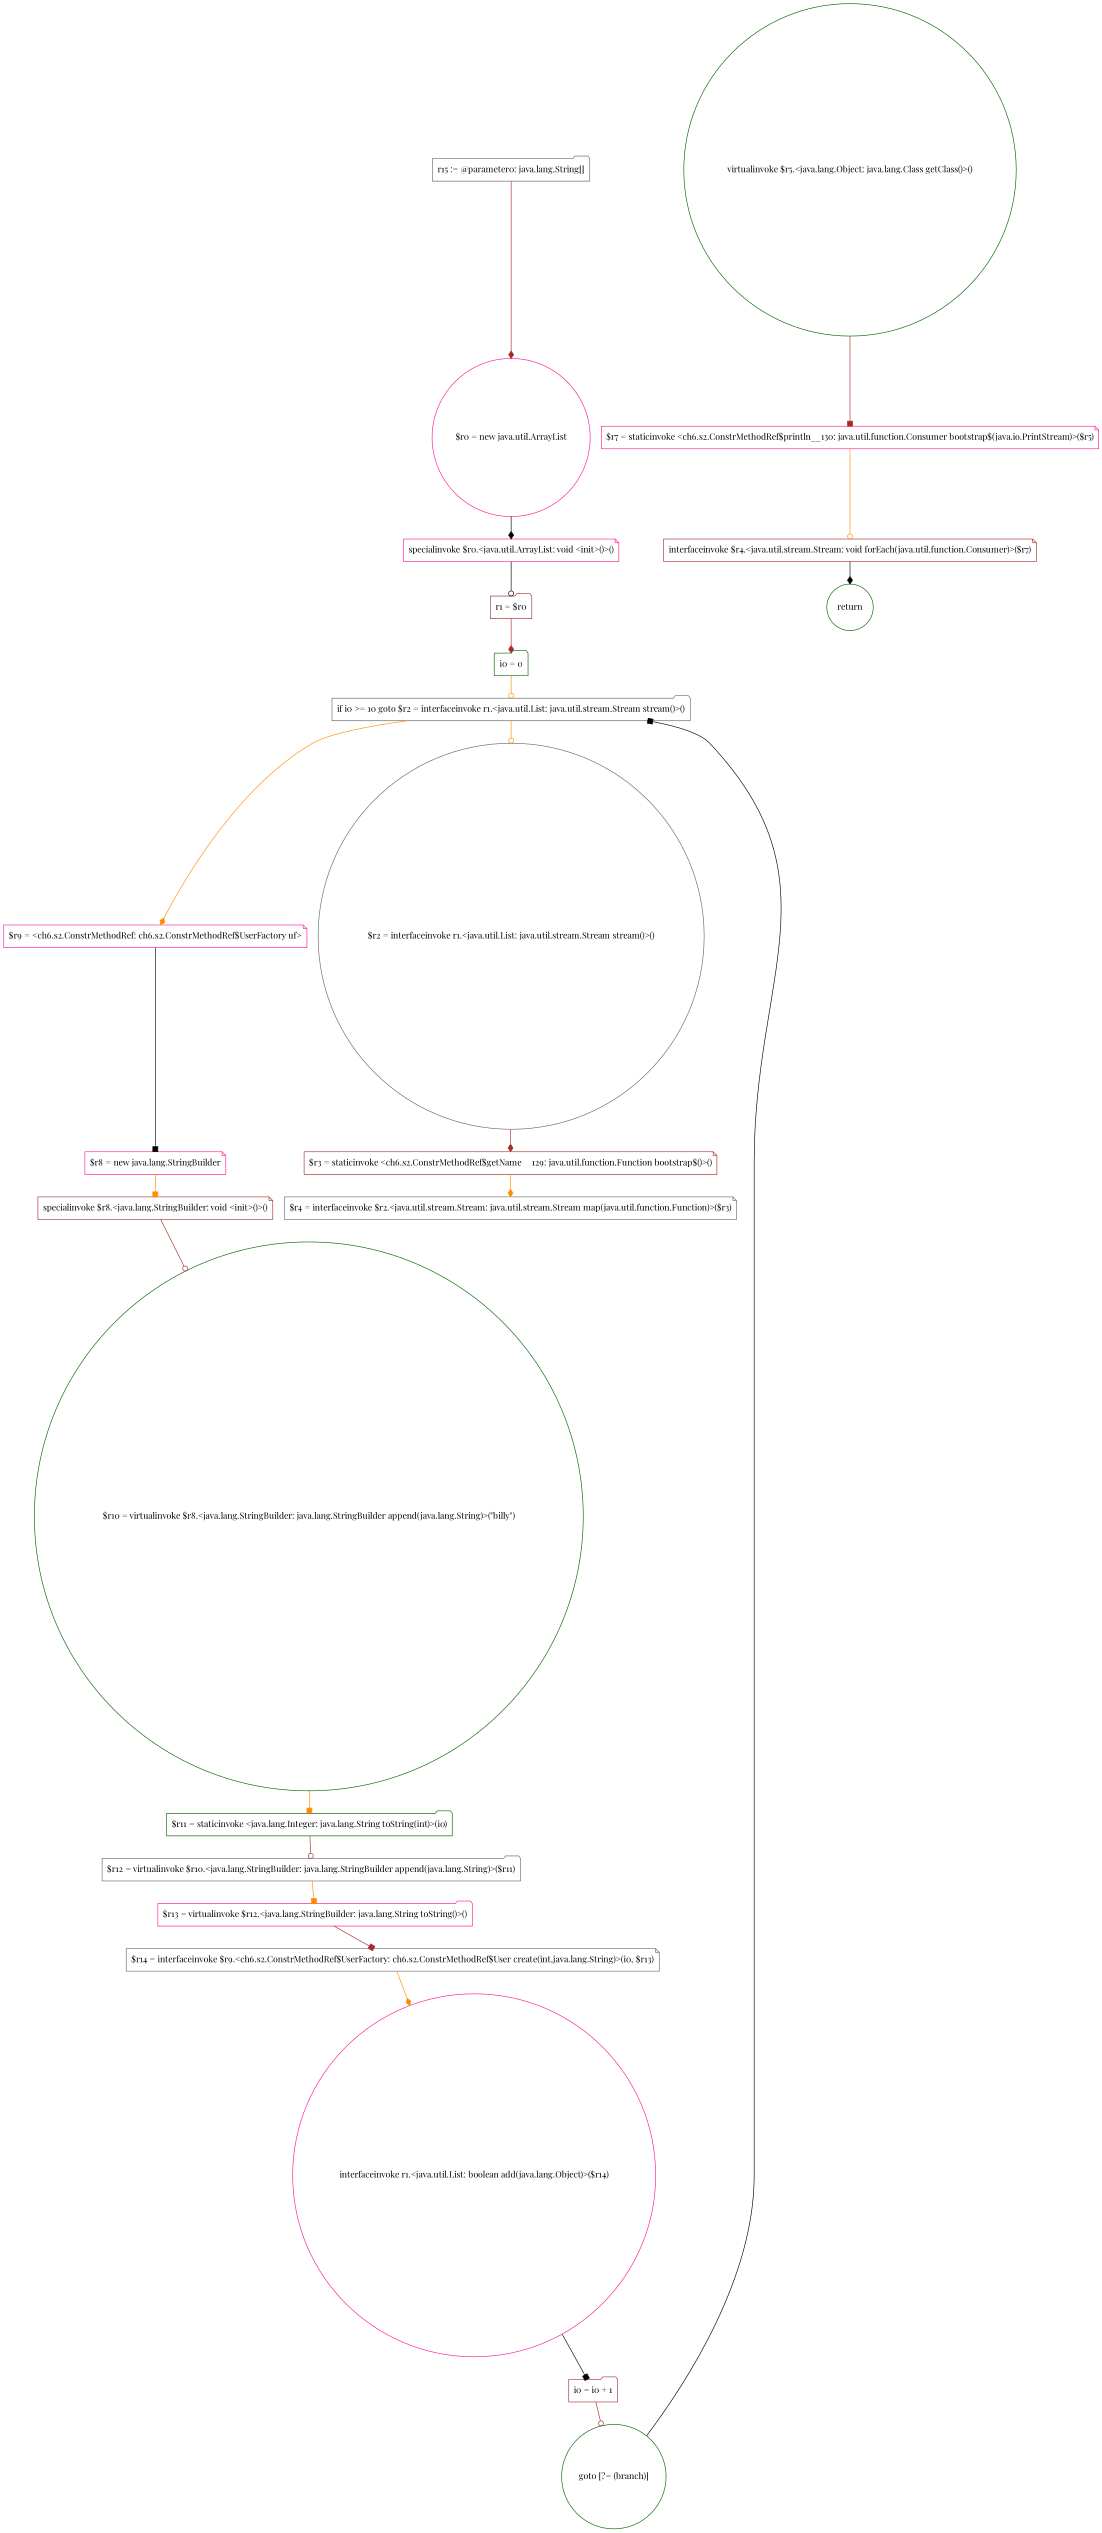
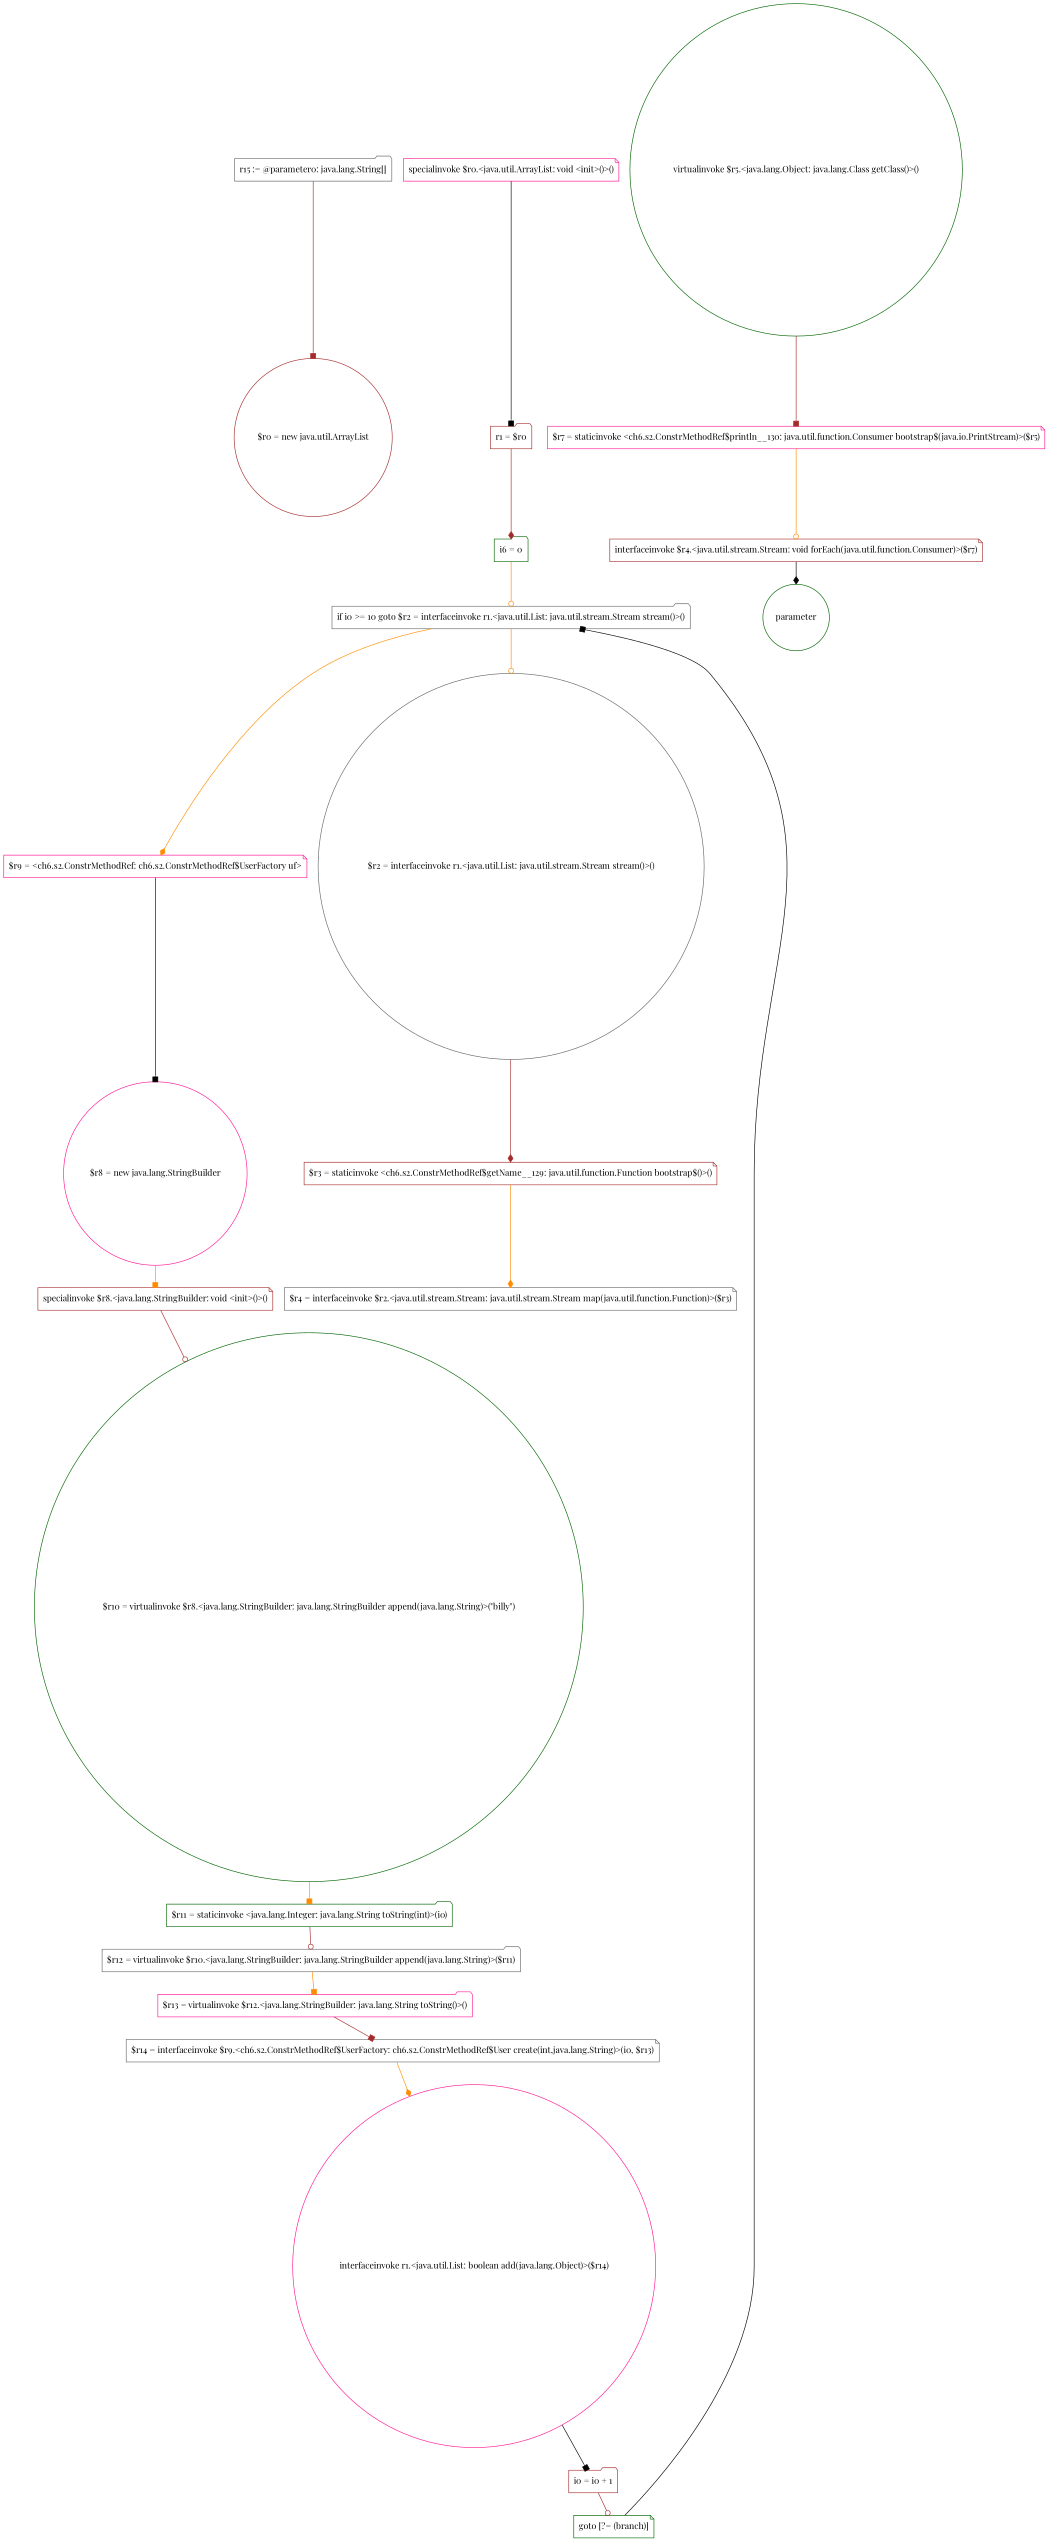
(511, 266) -> (313, 267)
(511, 437) -> (313, 437)
(511, 524) -> none
(511, 576) -> (511, 300)
(850, 607) -> (796, 617)
(511, 664) -> (511, 550)
(155, 1163) -> (155, 1174)
(614, 2477) -> (614, 2527)
